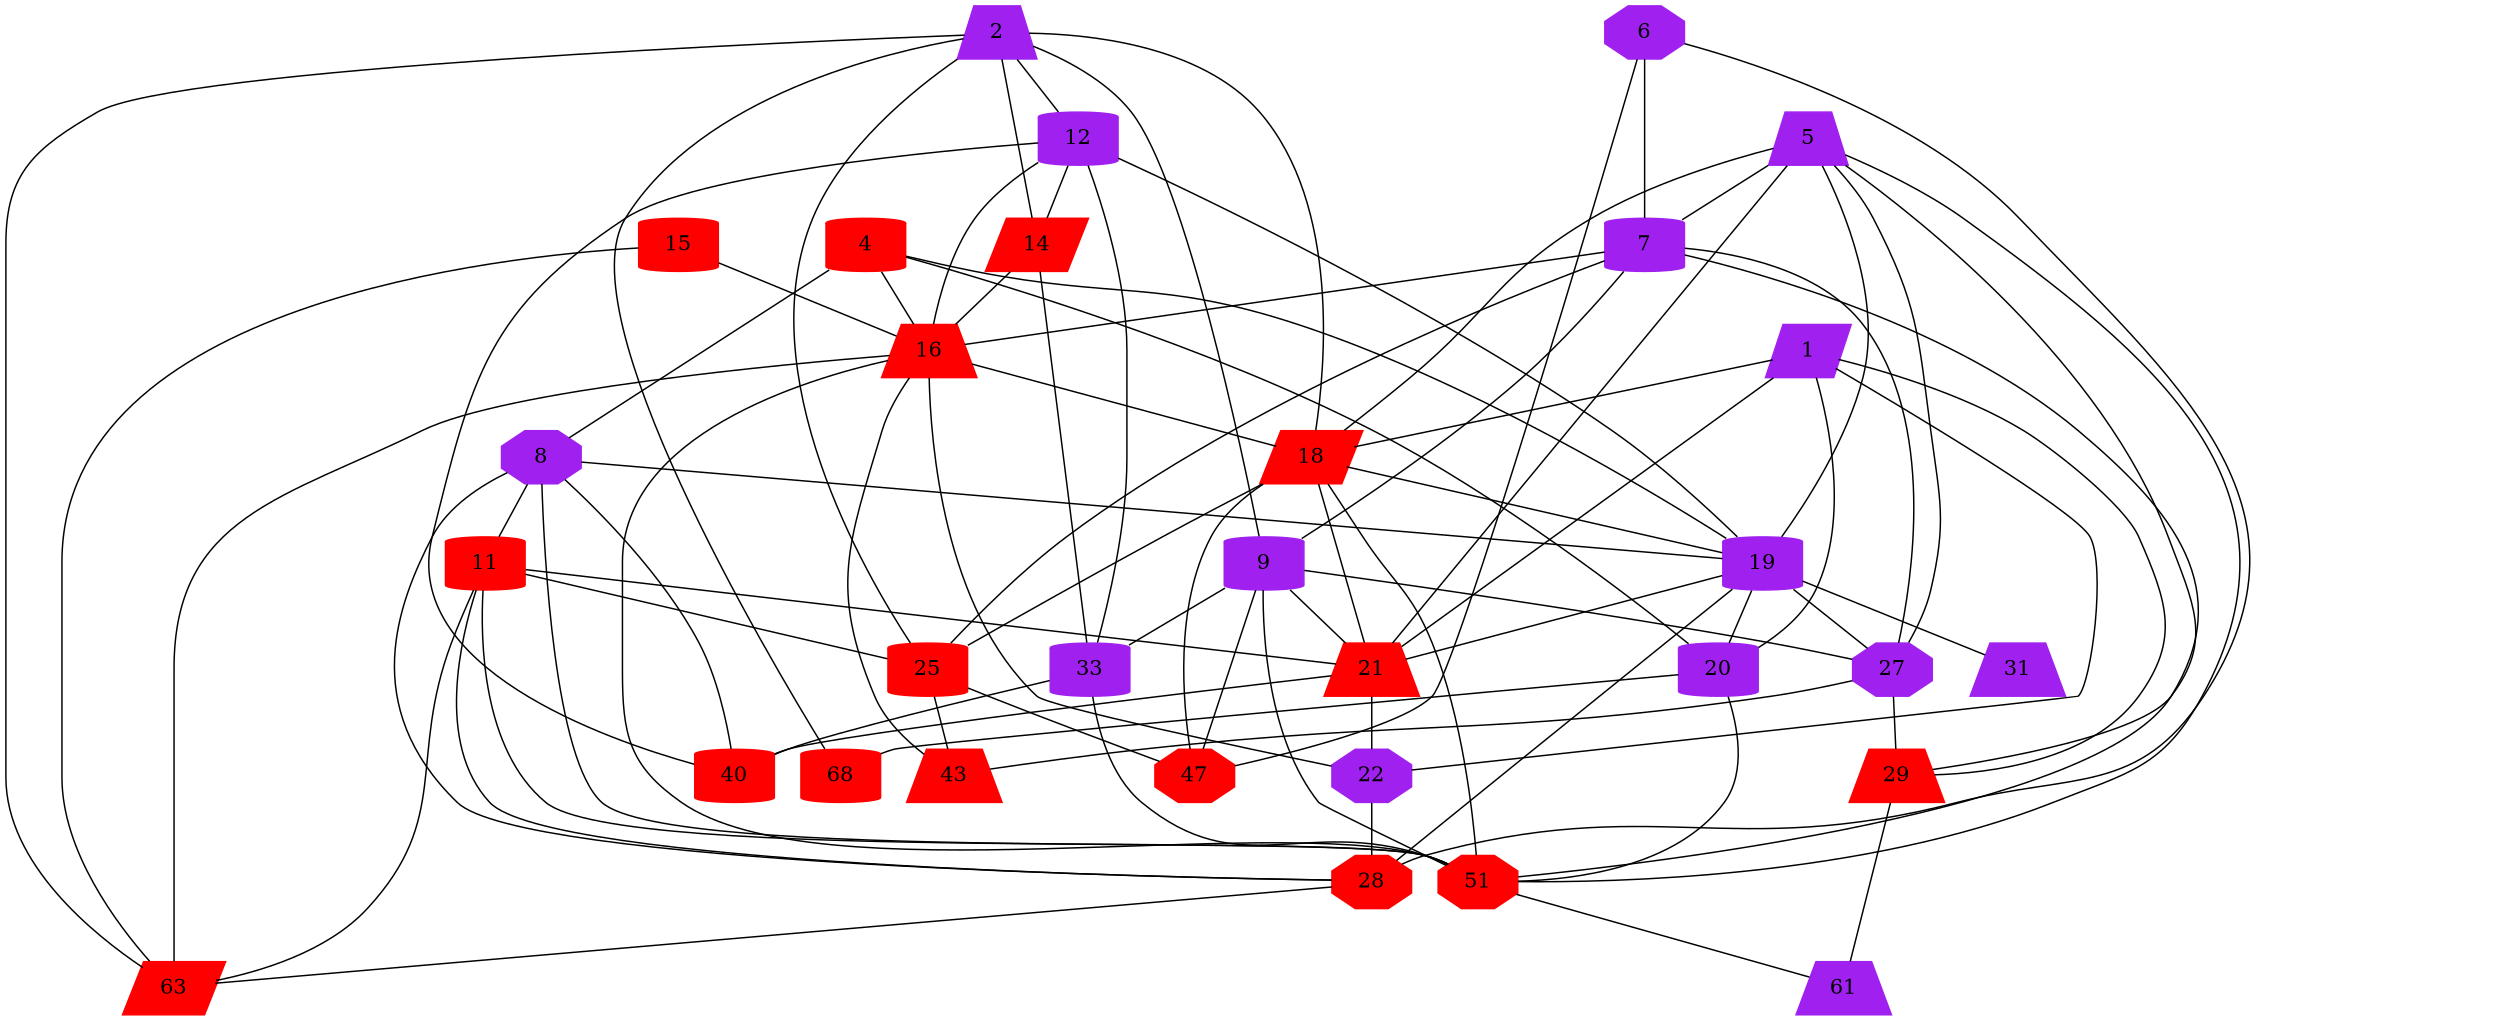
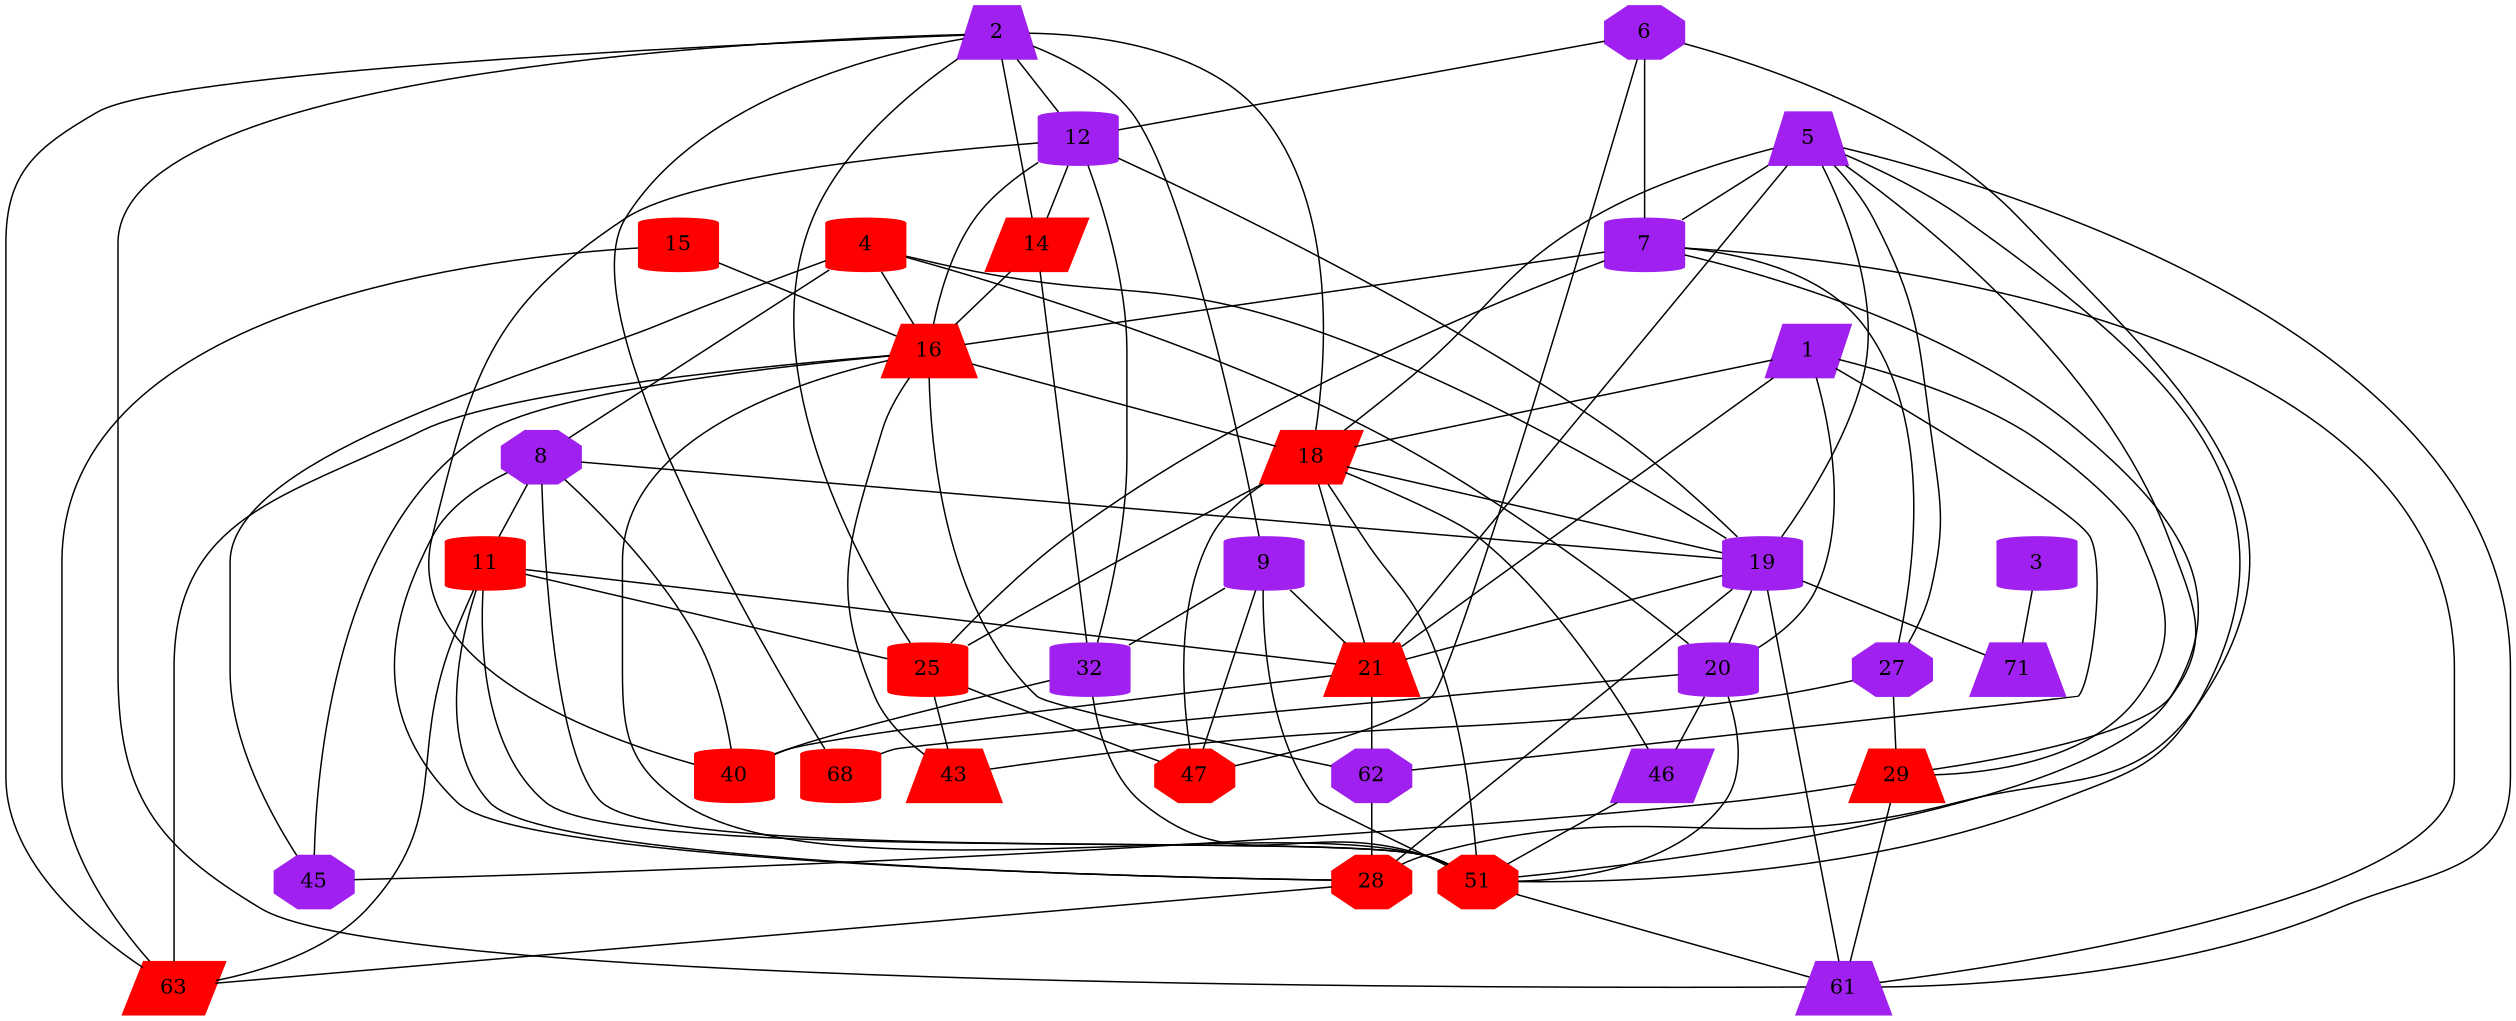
none -> (1362, 86)
(1482, 411) -> (2431, 564)
none -> (2037, 563)
(1551, 607) -> none
(1830, 619) -> (1803, 776)
none -> (2502, 622)
(1090, 670) -> (1090, 670)
(2018, 670) -> (2018, 670)
(1372, 776) -> (1372, 776)
none -> (1662, 776)
none -> (314, 882)
none -> (228, 887)
